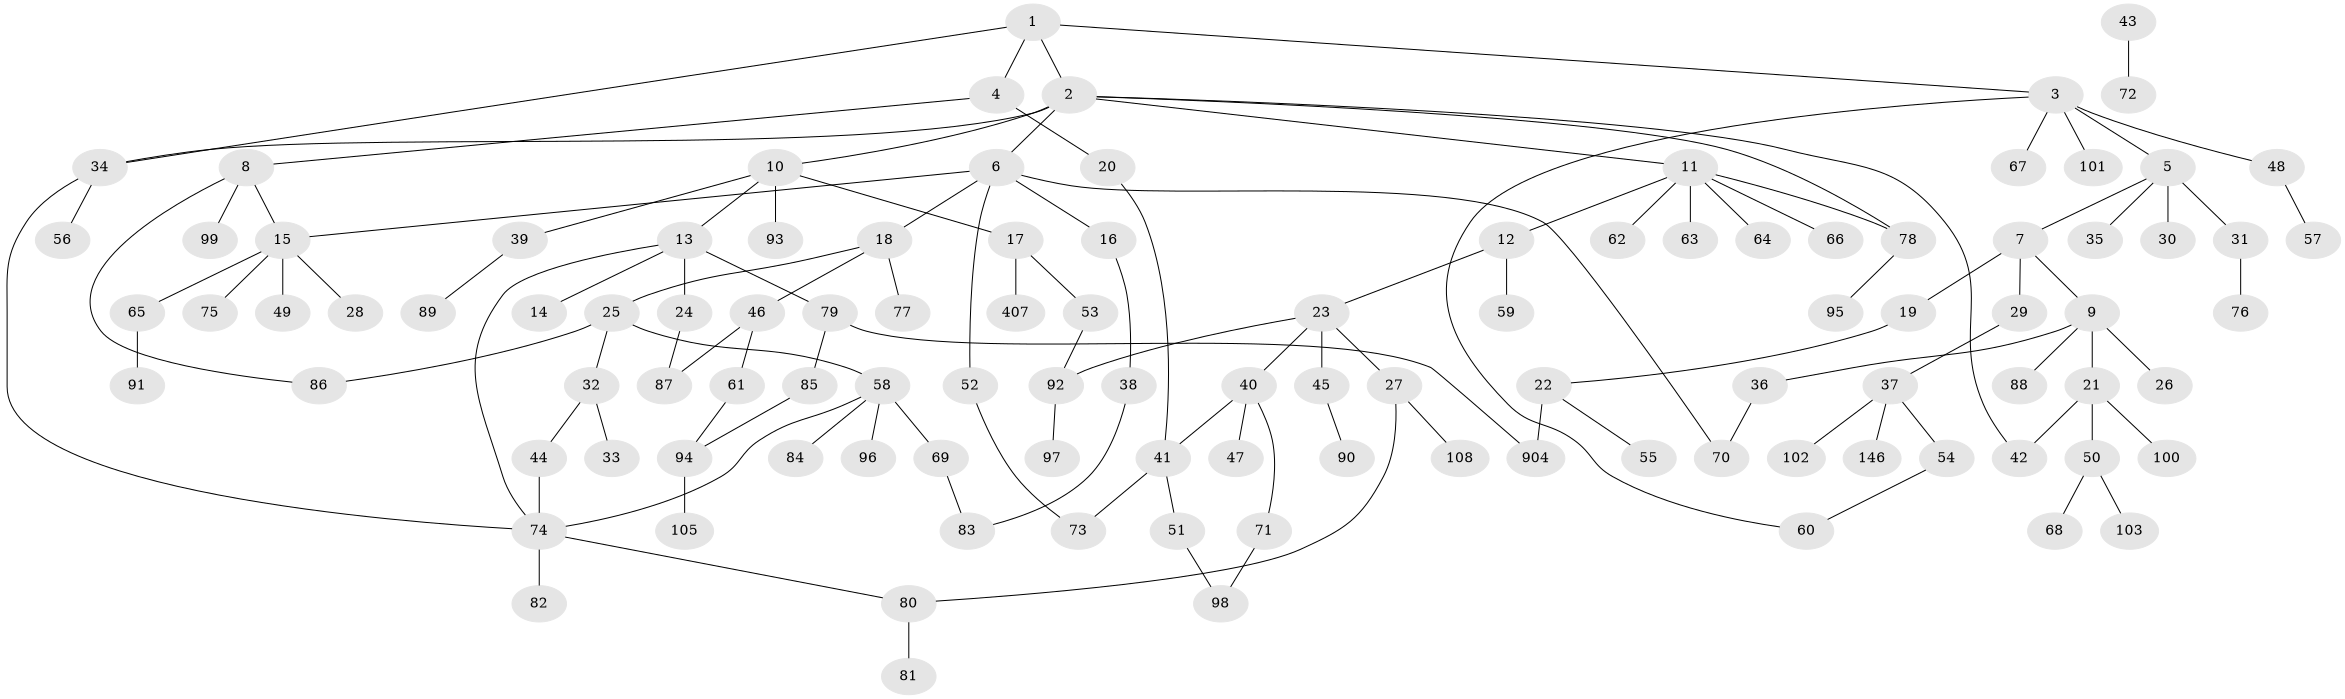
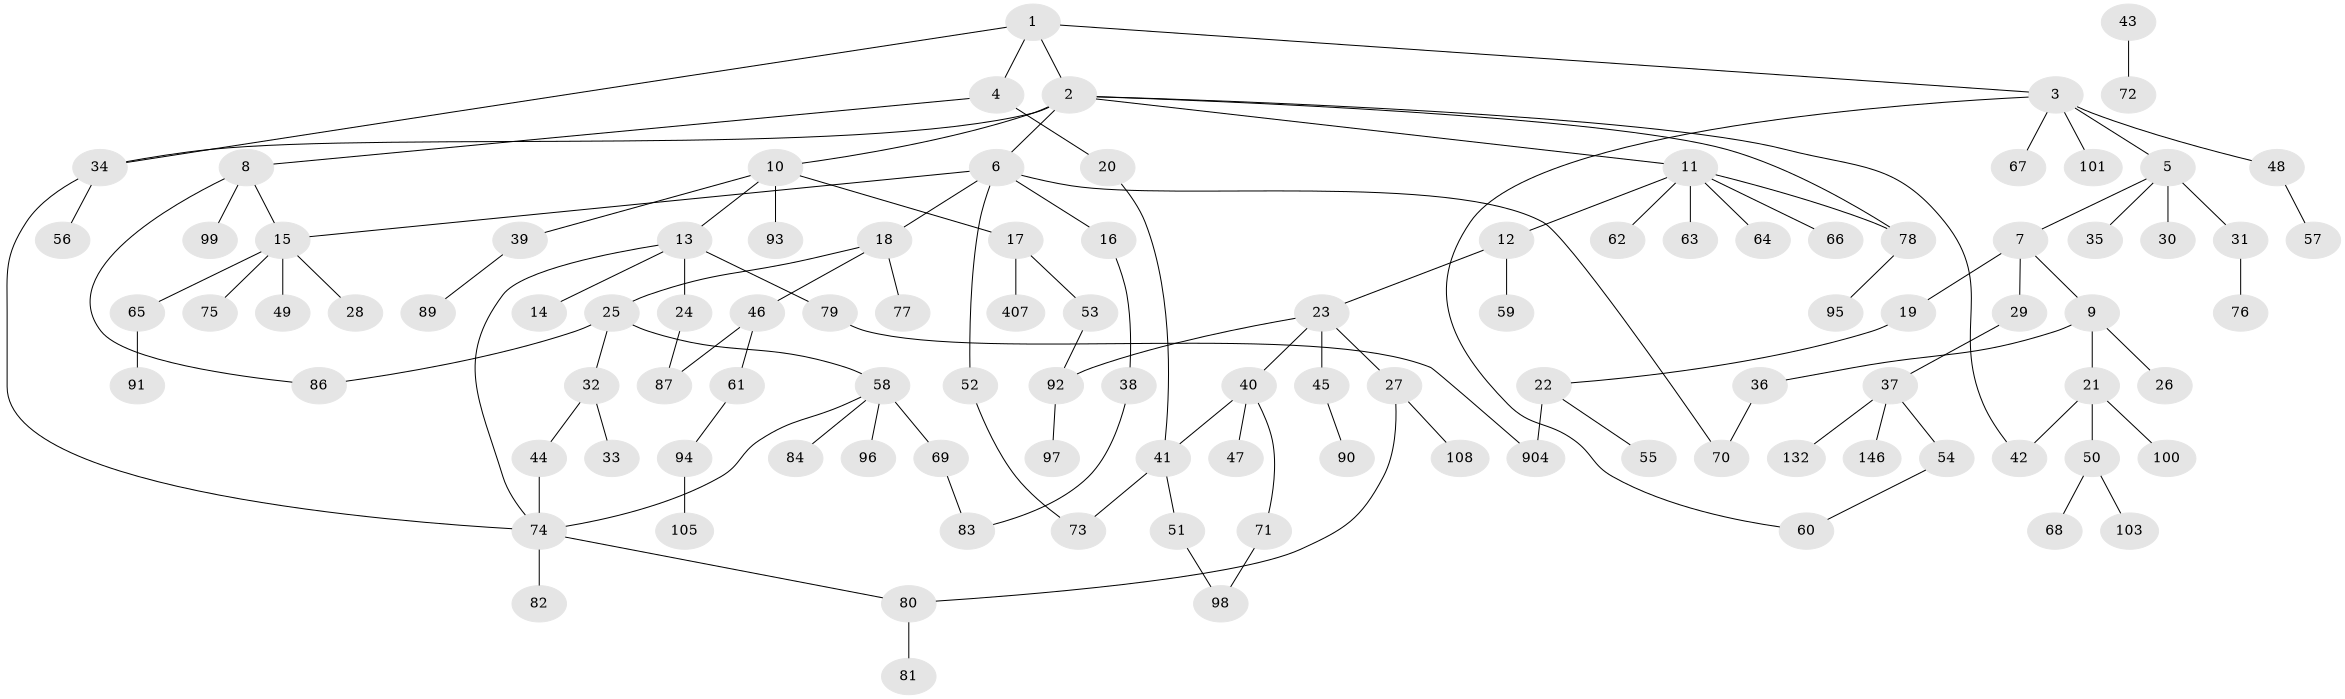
(810, 386) -> none
(2020, 386) -> none
(1796, 458) -> (1796, 458)
